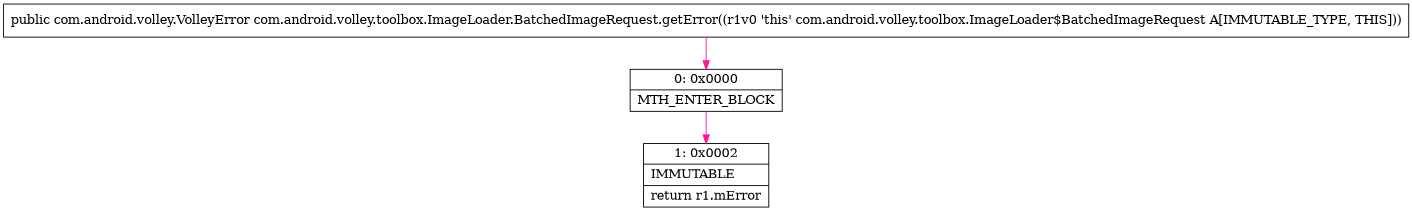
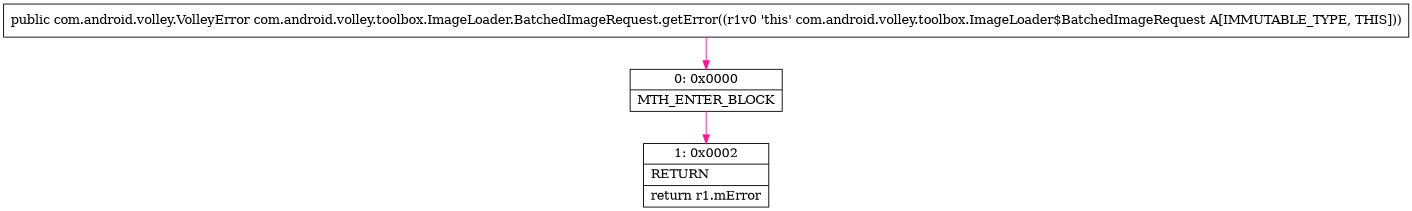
(693, 174) -> (680, 174)
